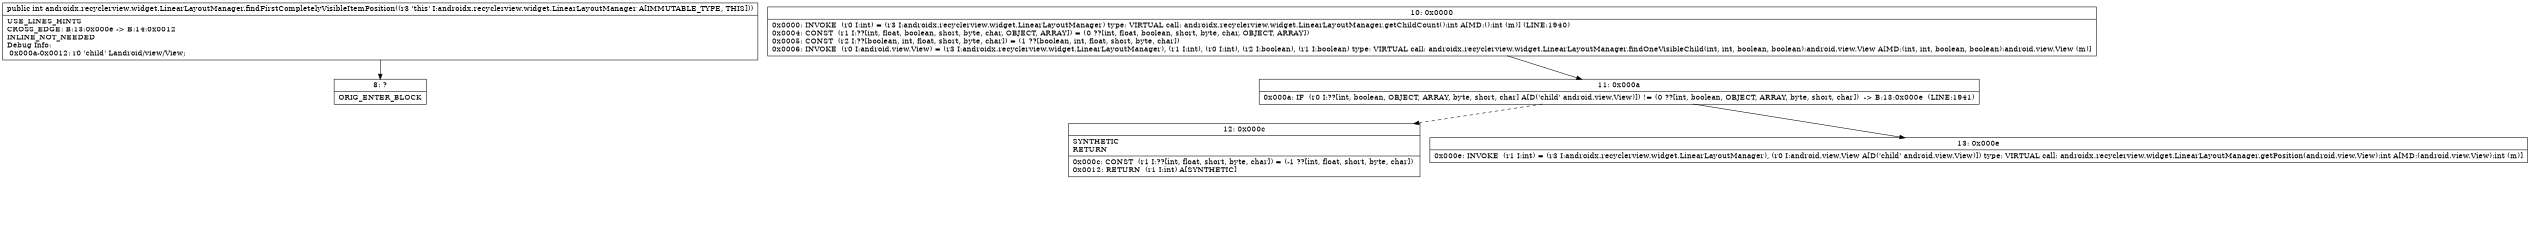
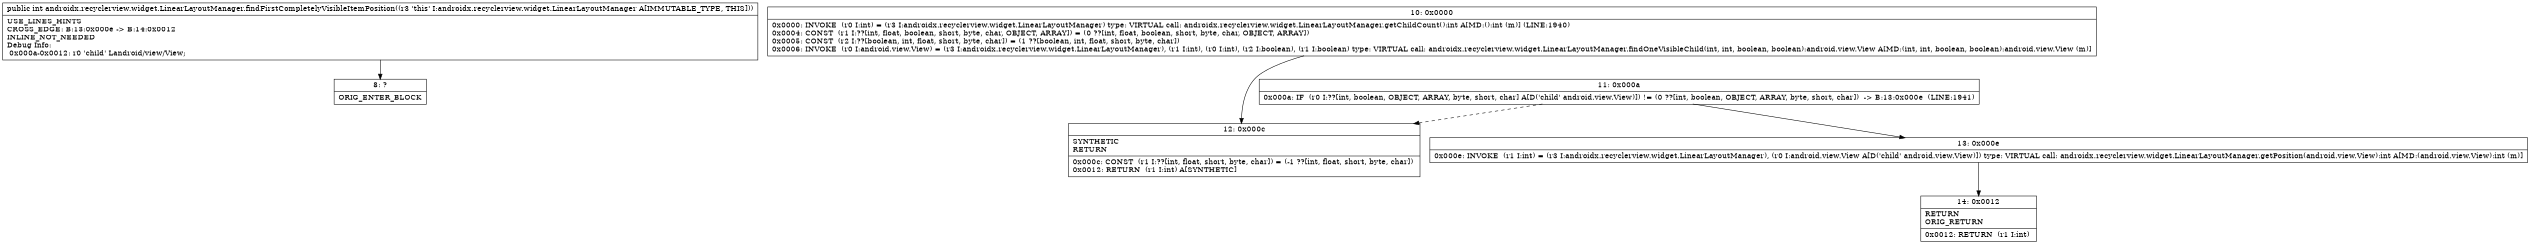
(1542, 67) -> (1260, 75)
none -> (1979, 219)
